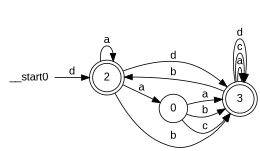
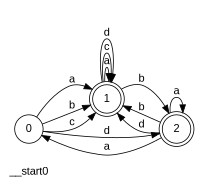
(68, 78) -> (97, 137)
(240, 99) -> (107, 99)
